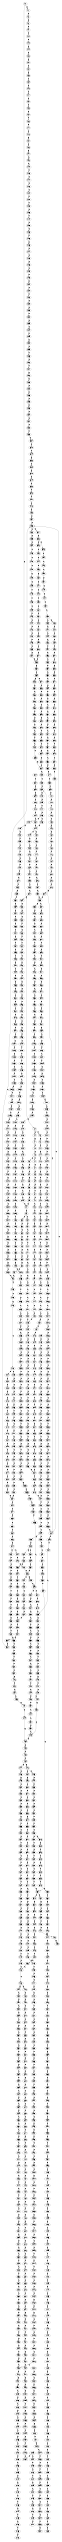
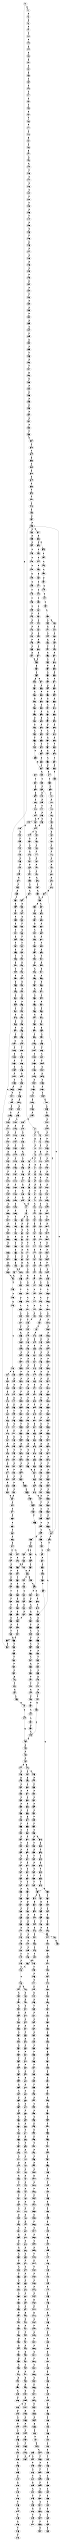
(30, 437) -> (29, 438)
(8, 1249) -> none
(36, 1696) -> (37, 1697)
(27, 2365) -> (34, 2365)
(18, 2404) -> (22, 2404)
